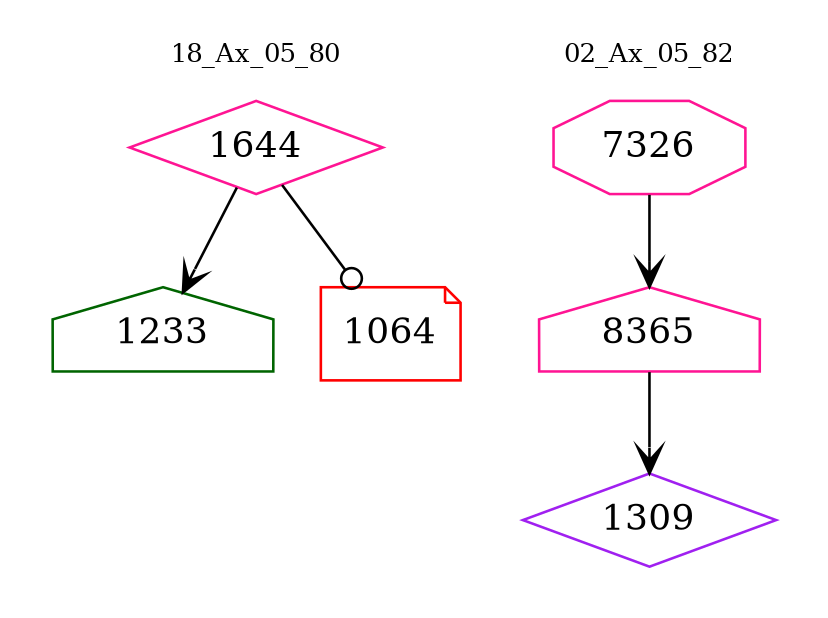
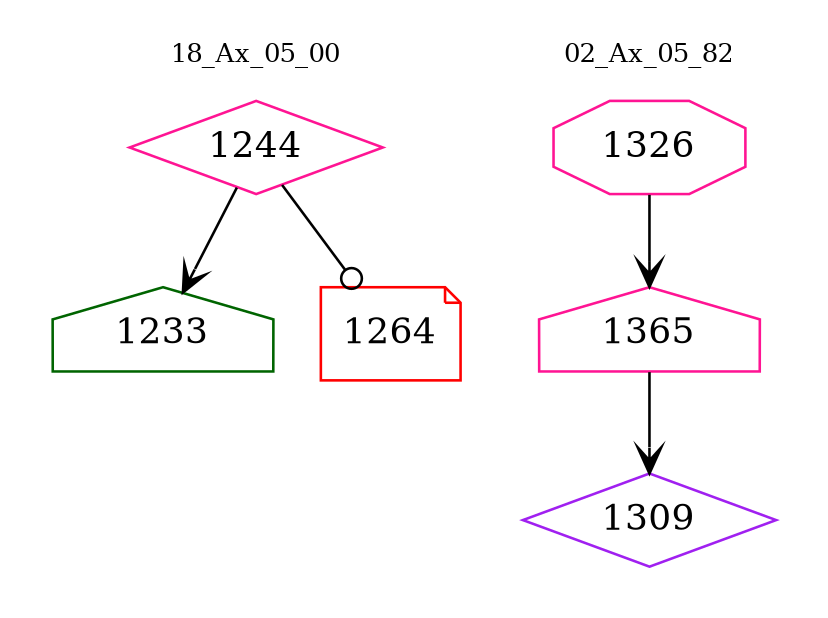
(256, 56) -> (256, 56)
(256, 147) -> (256, 147)
(649, 147) -> (649, 147)
(391, 334) -> (391, 334)
(649, 334) -> (649, 334)
